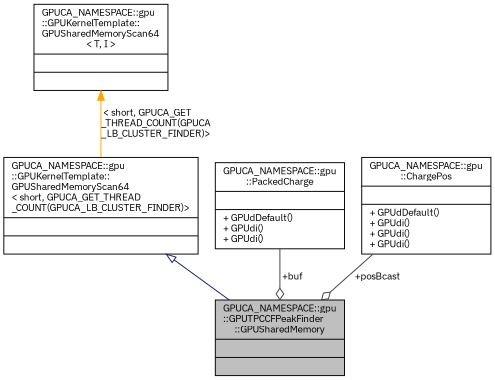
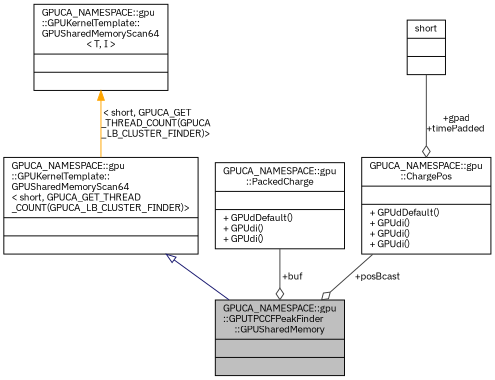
none -> (426, 47)
